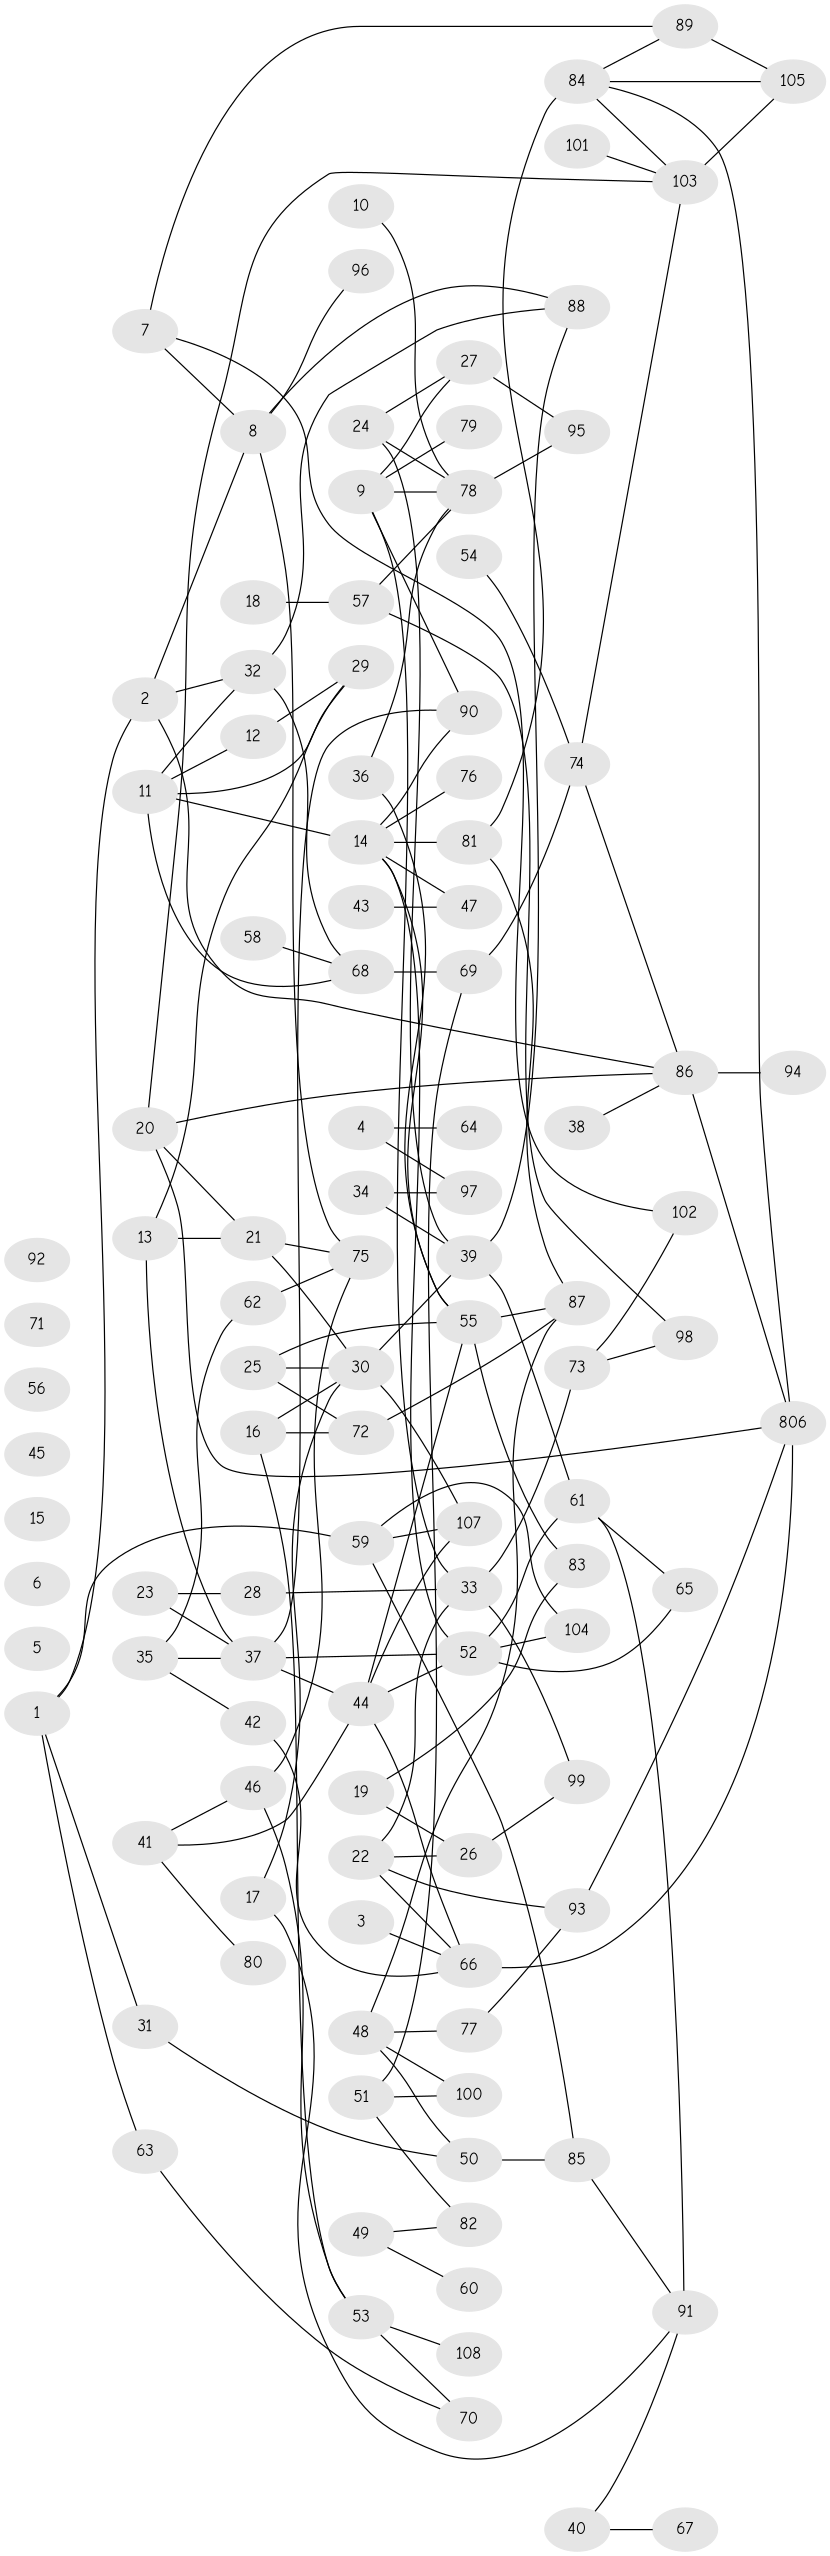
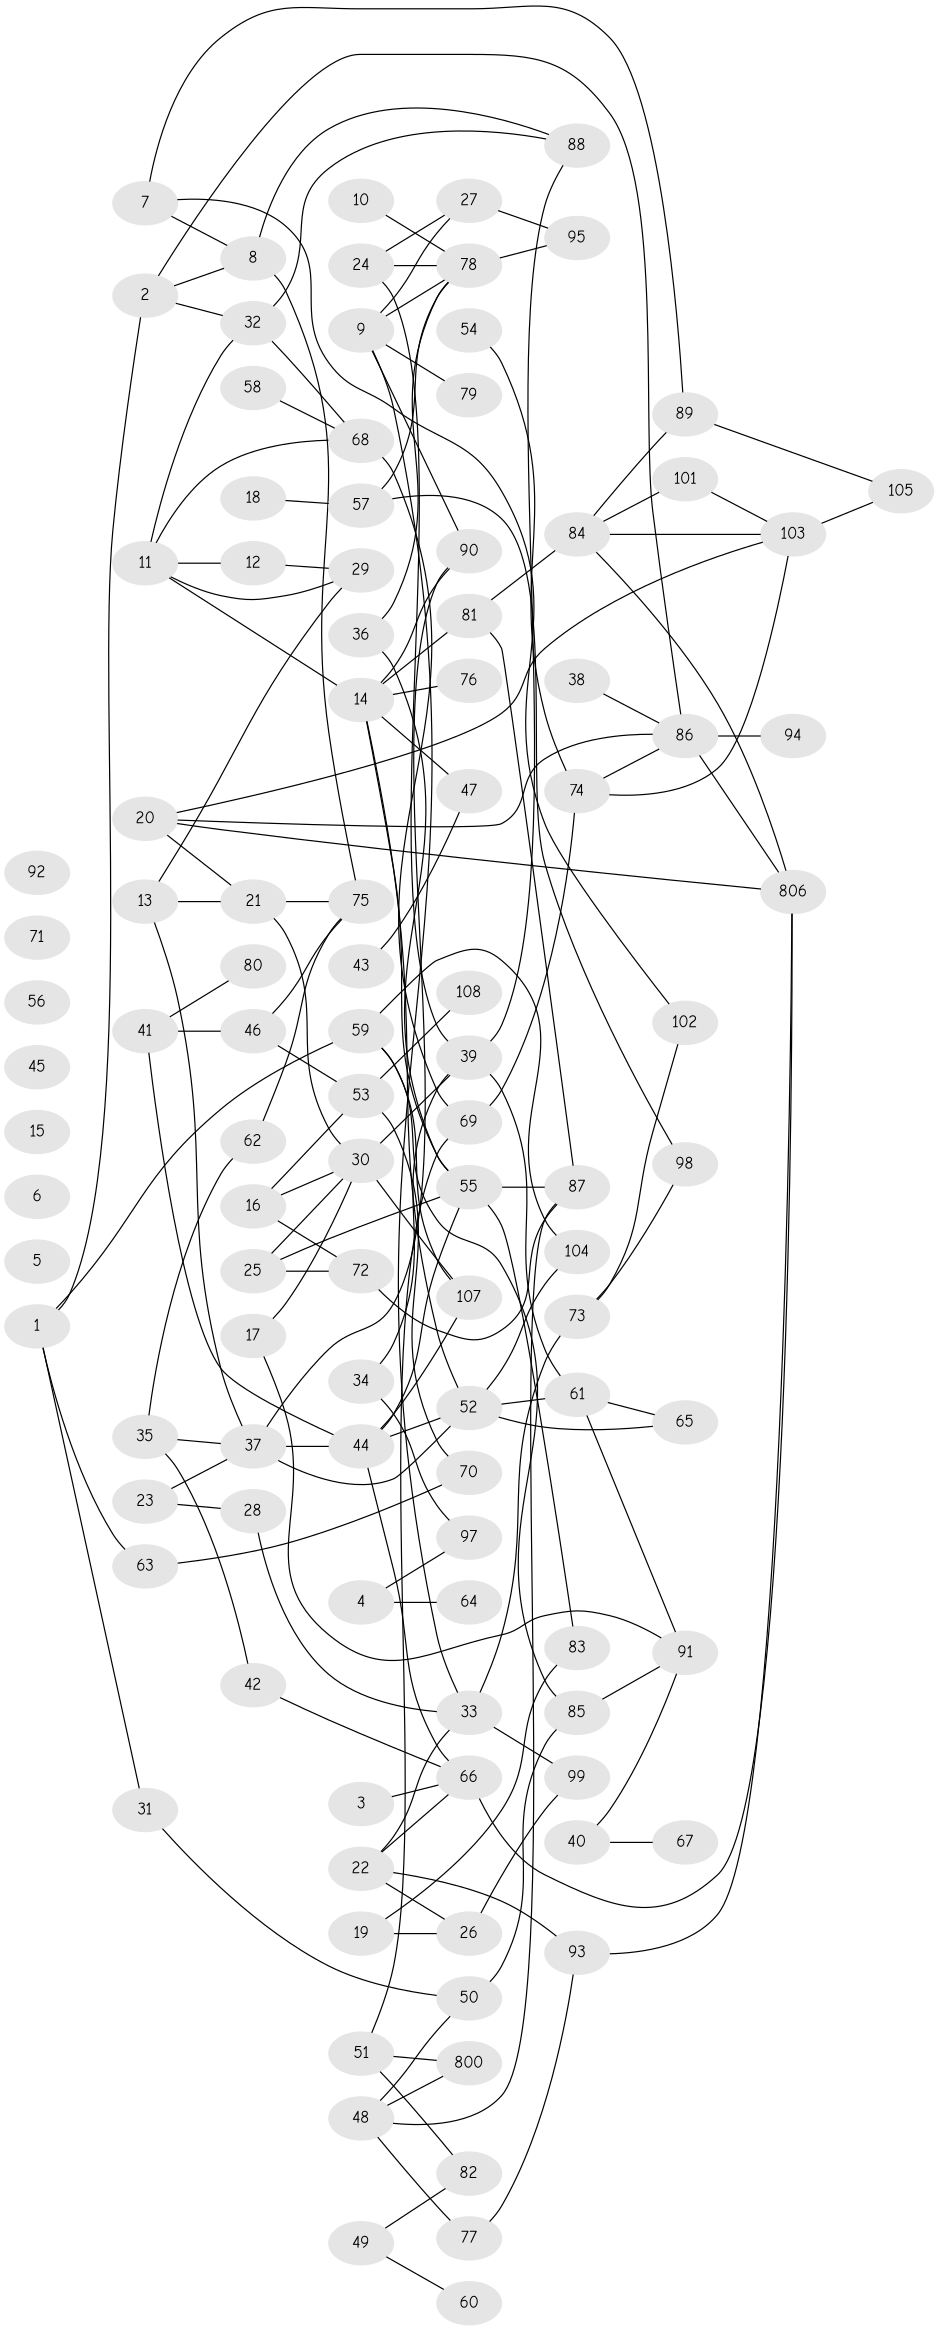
(685, 82) -> (631, 507)
(361, 271) -> none
(469, 2095) -> (469, 2063)
